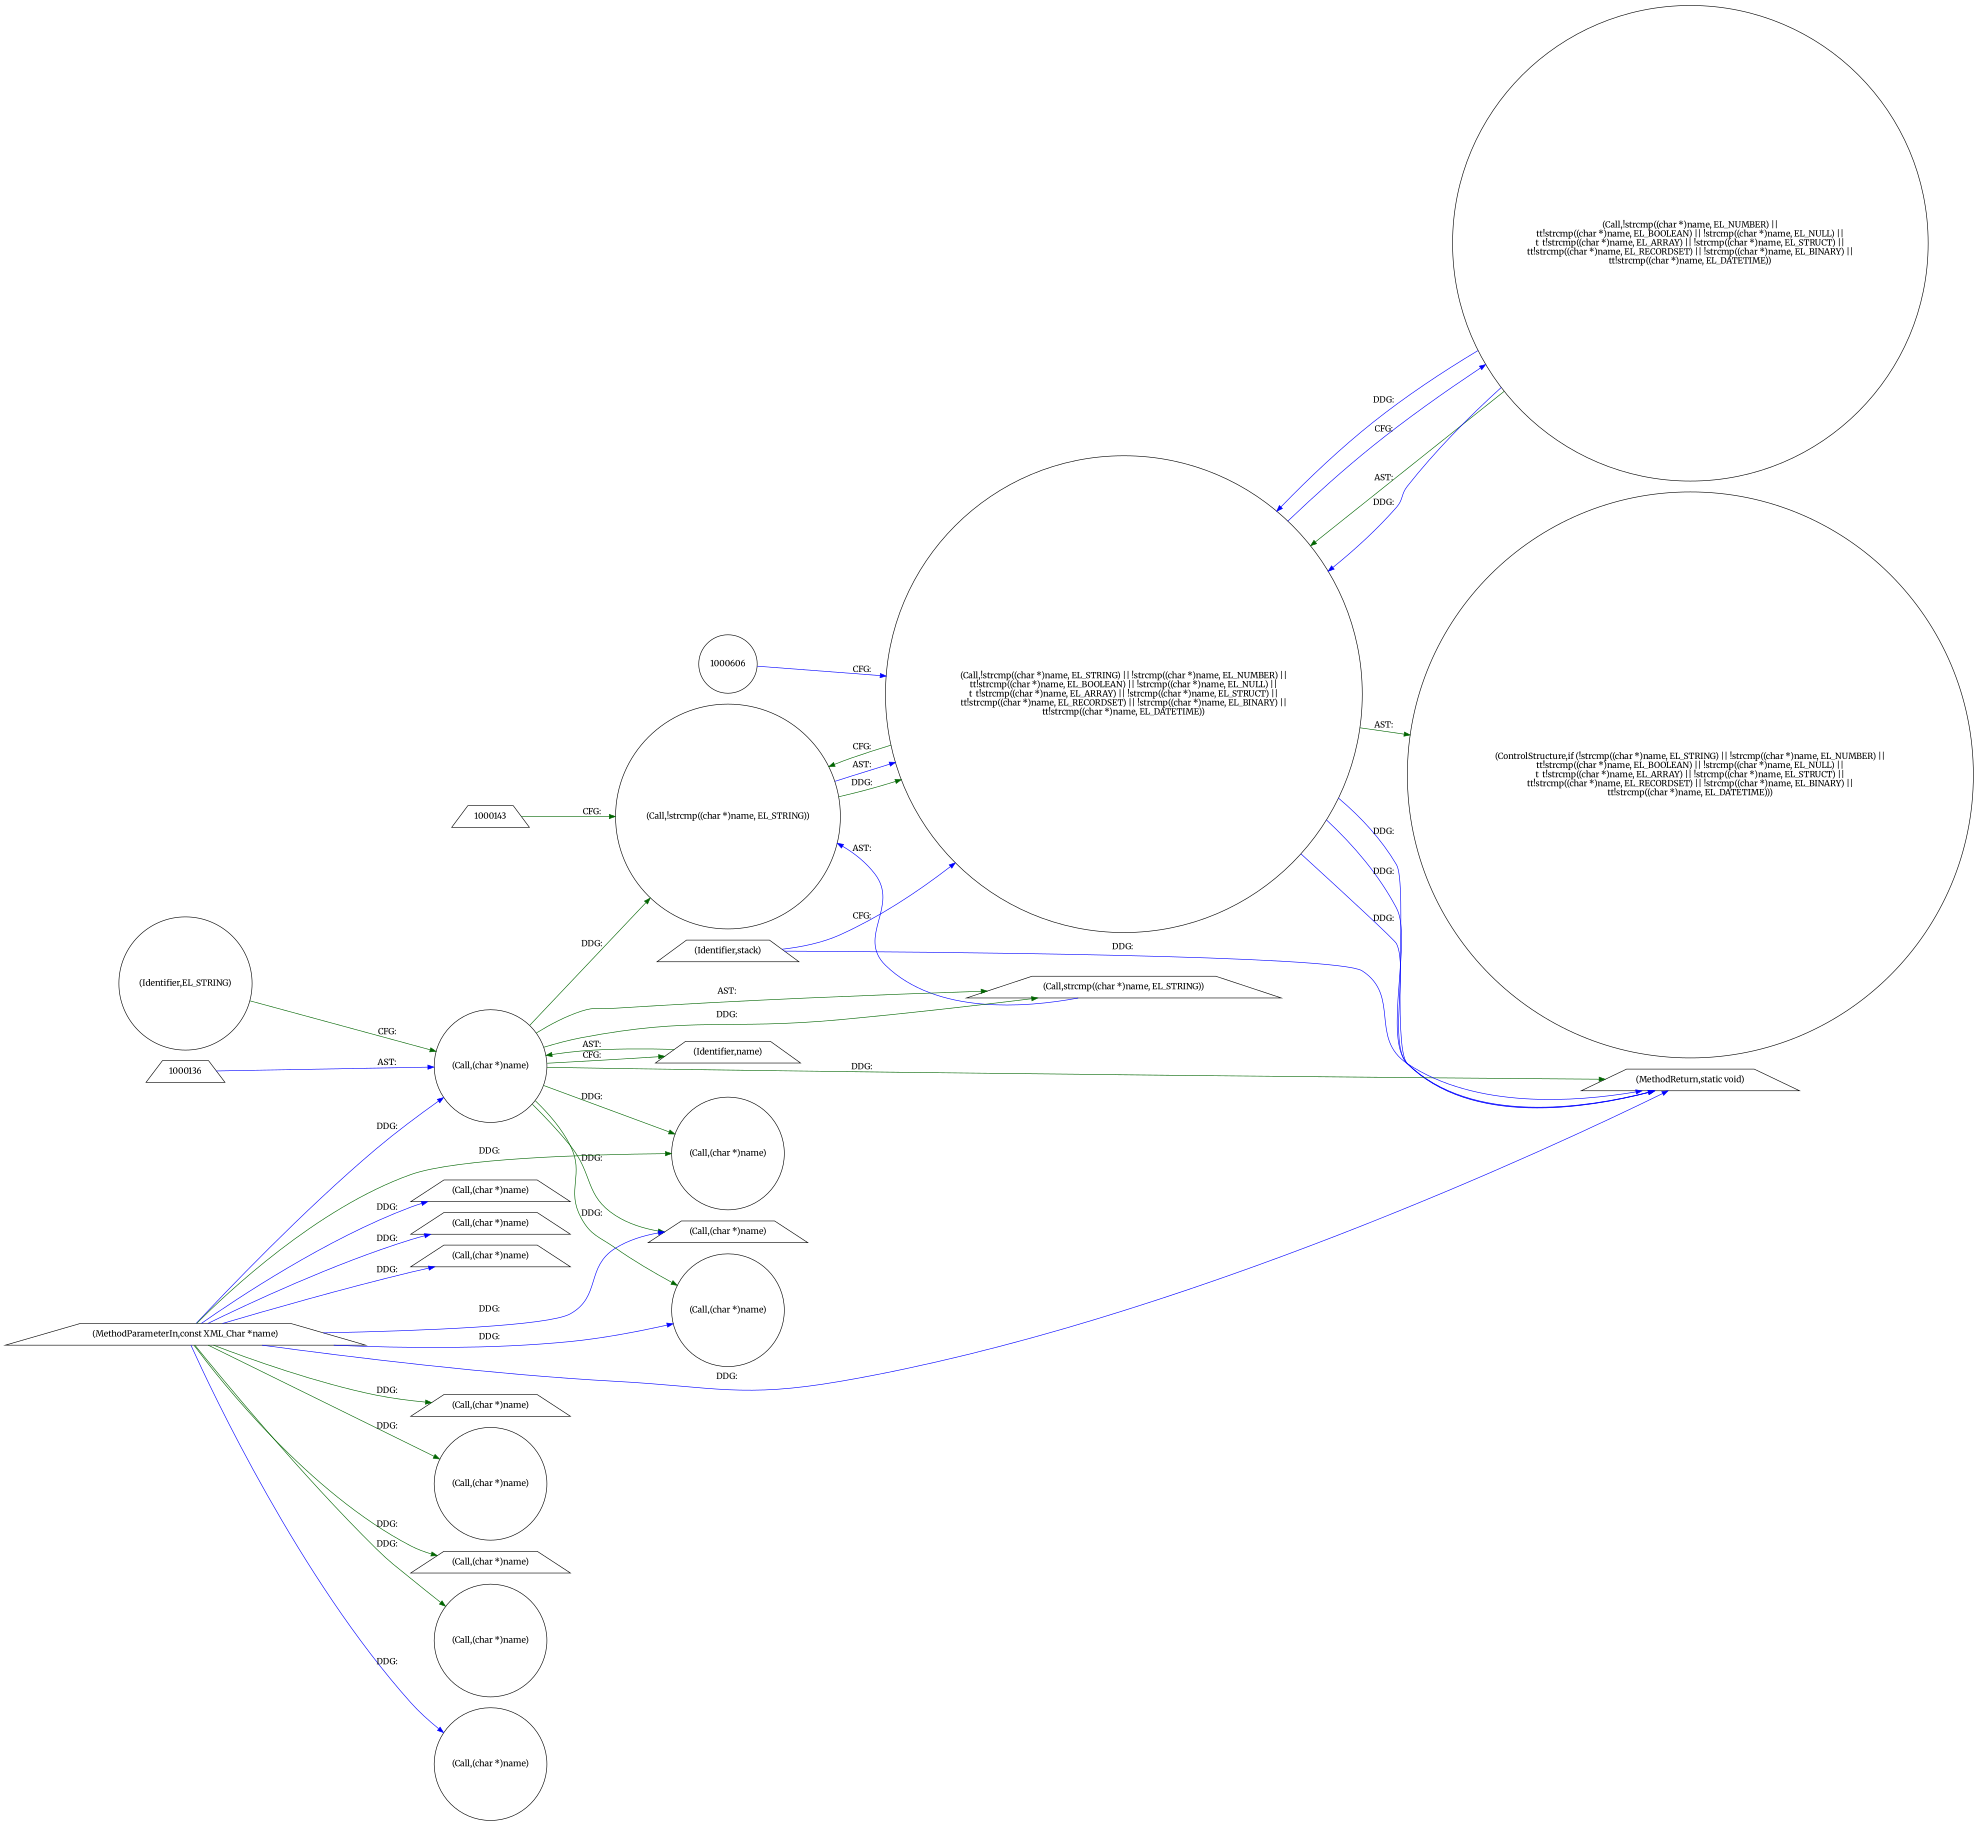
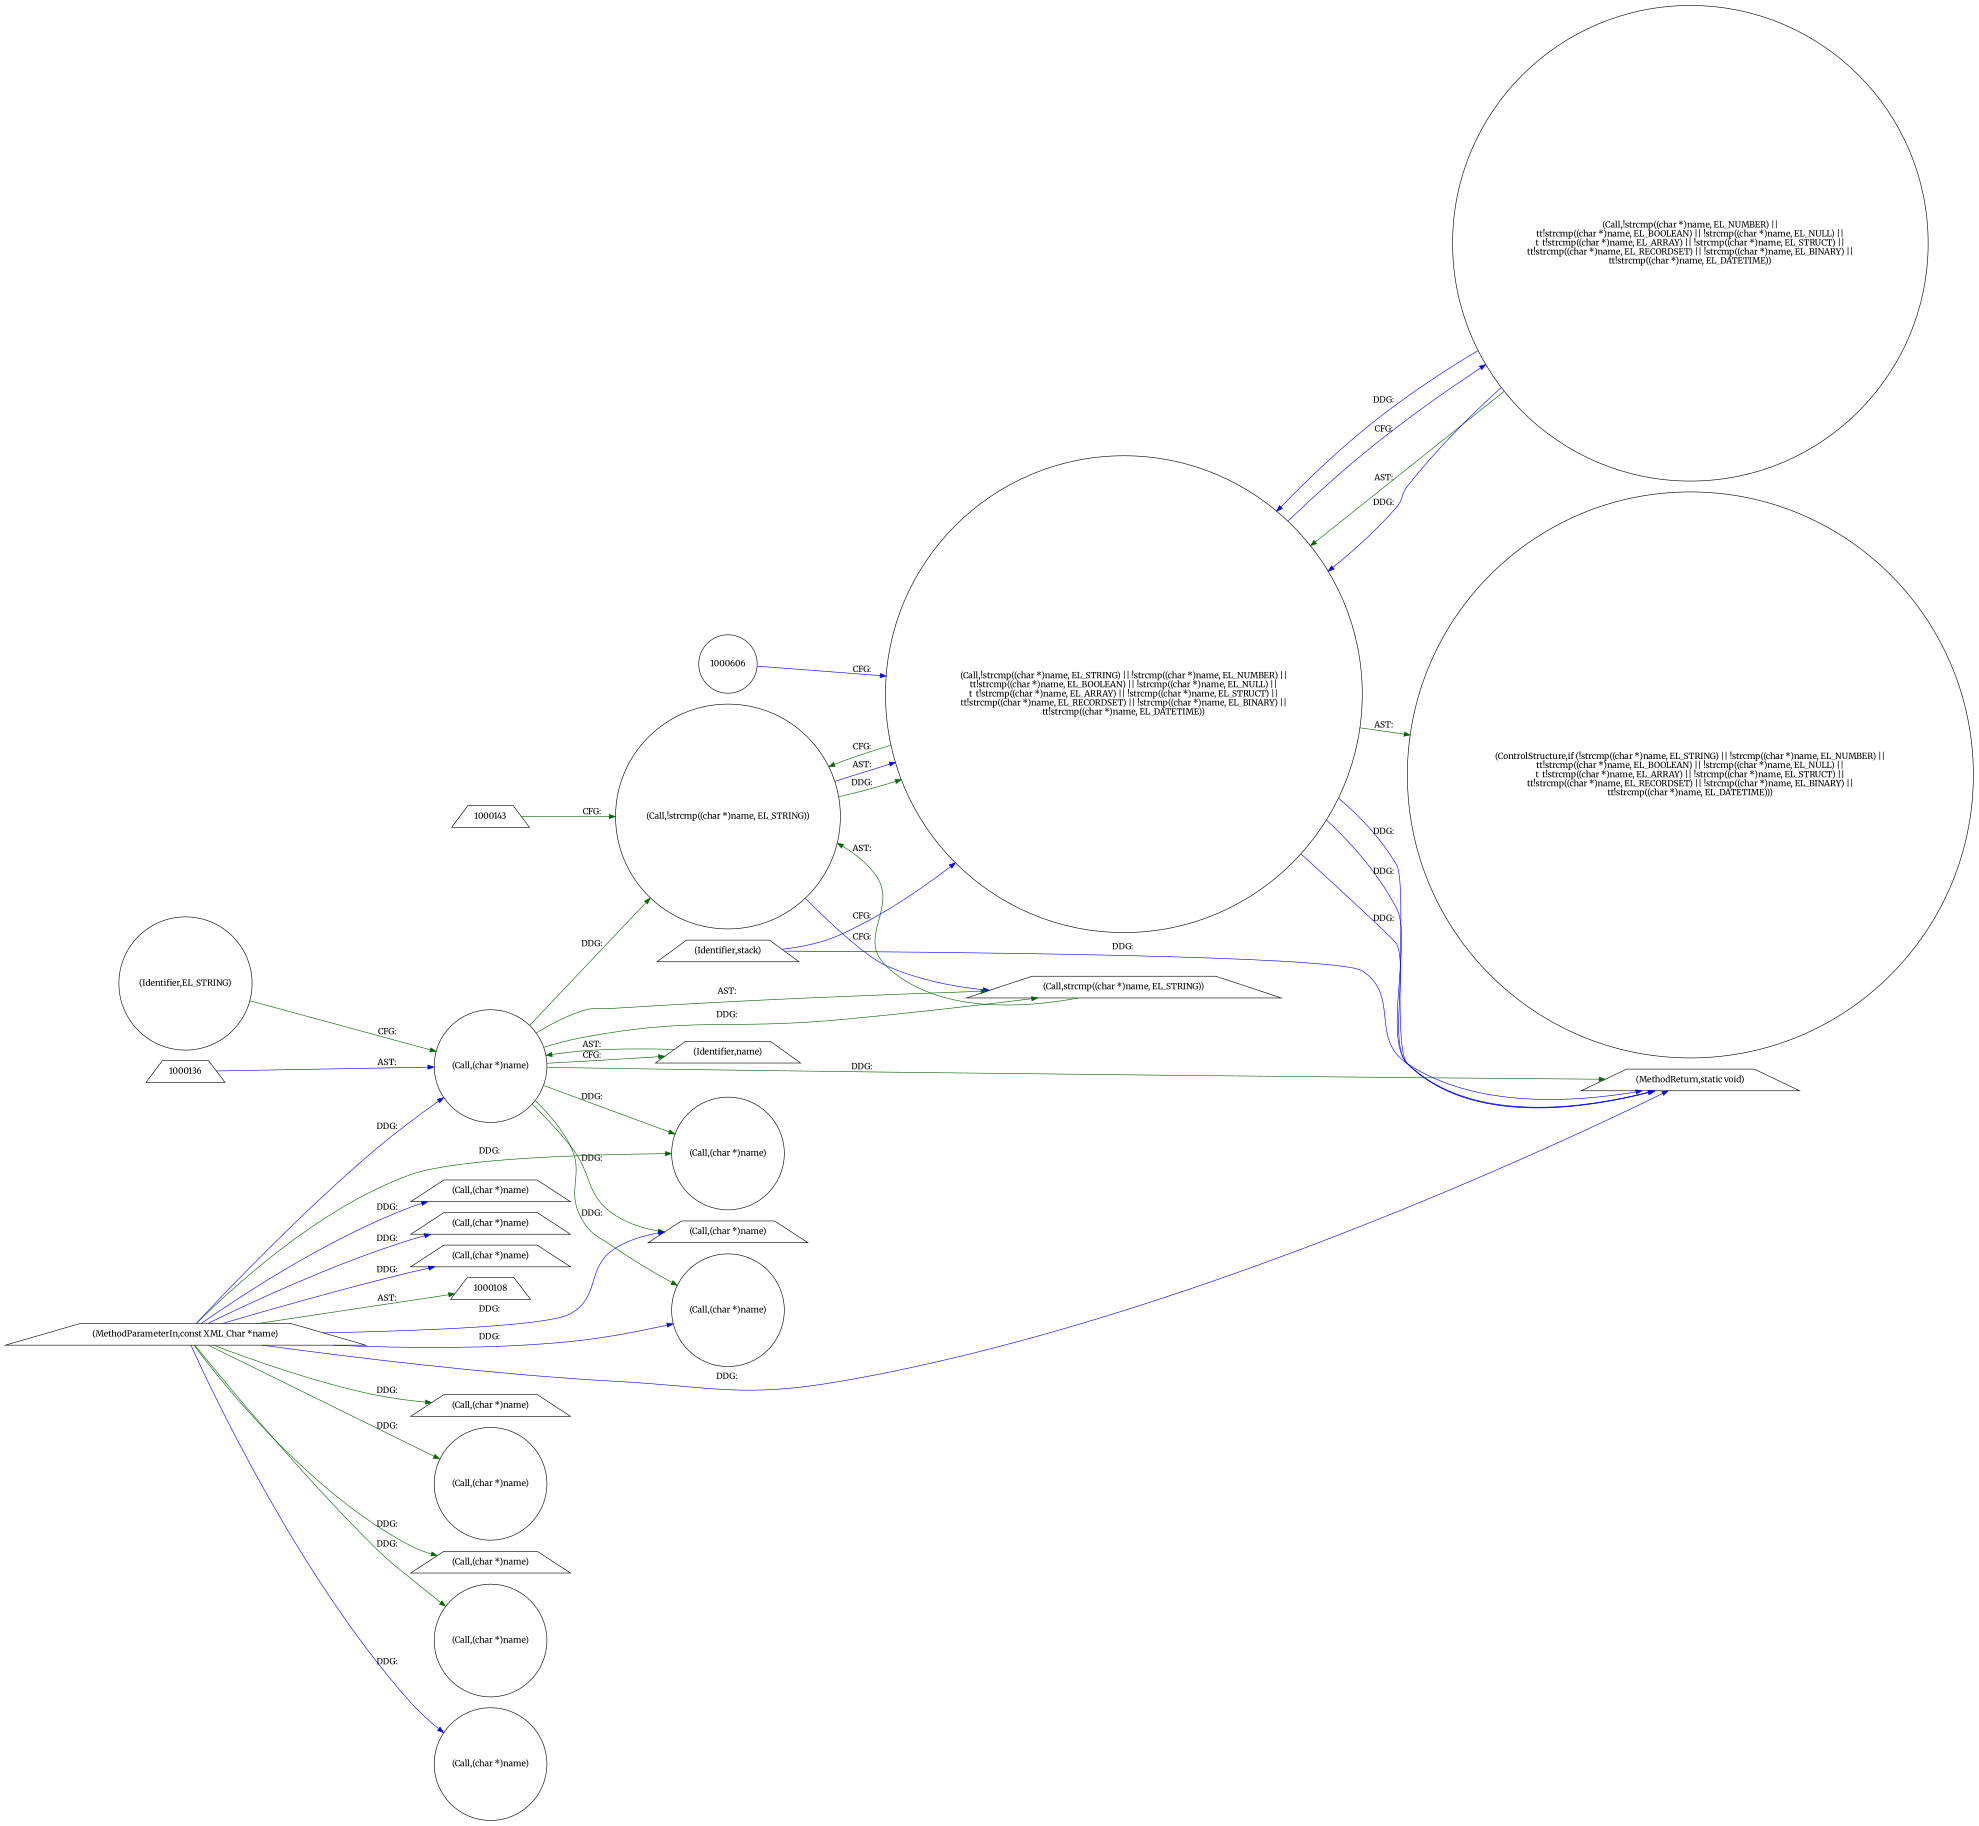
none -> (875, 959)
(911, 984) -> (911, 984)
none -> (491, 1289)
